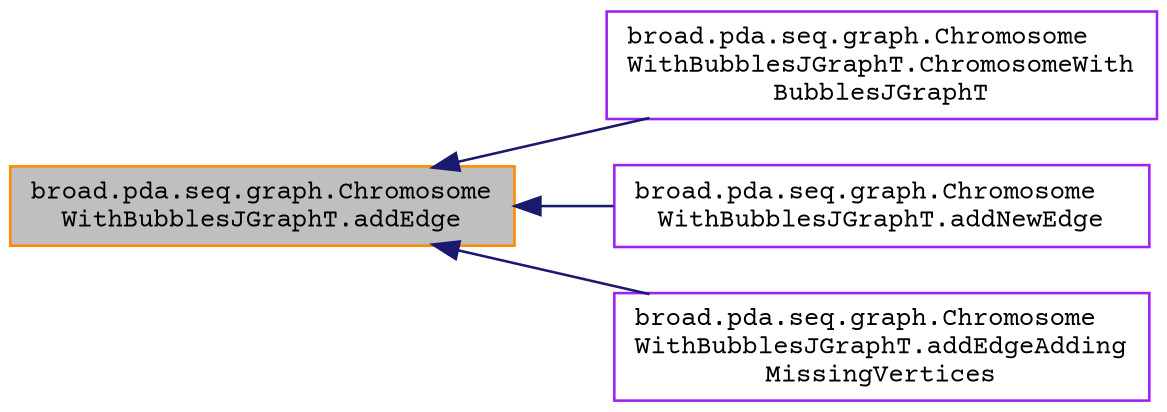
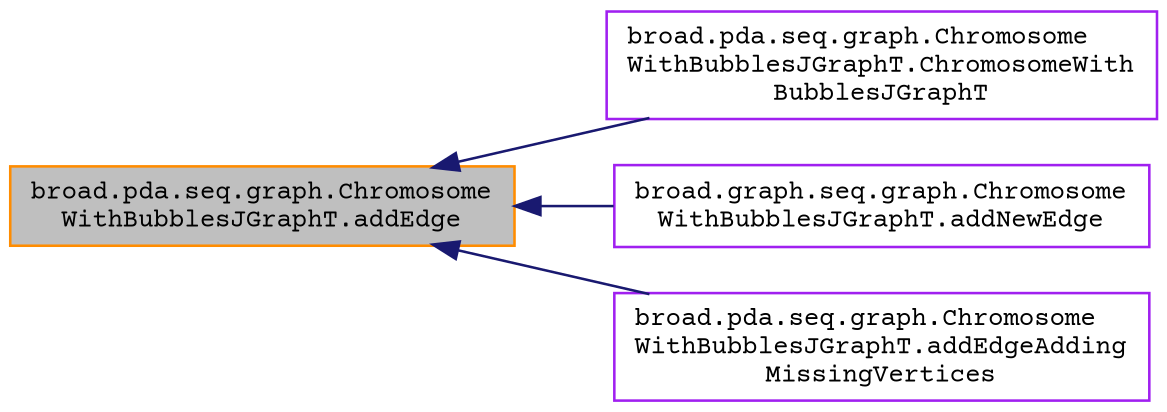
(882, 206) -> (882, 206)
